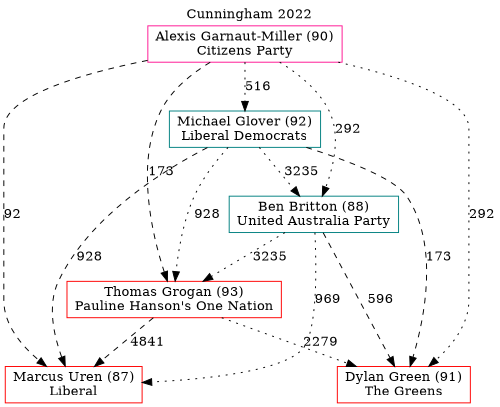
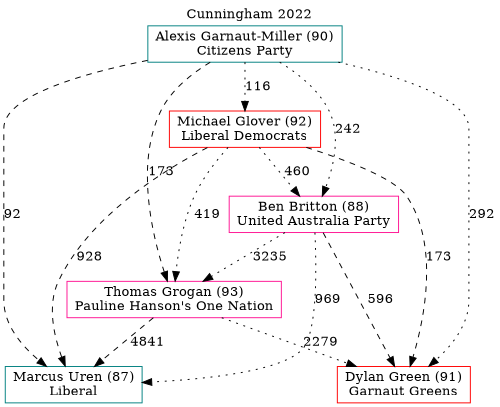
(245, 44) -> (245, 44)
(258, 87) -> (258, 87)
(245, 129) -> (245, 129)
(348, 129) -> (348, 129)
(302, 172) -> (298, 172)
(208, 214) -> (208, 214)
(314, 214) -> (314, 214)
(174, 300) -> (174, 300)
(74, 385) -> (74, 385)
(404, 385) -> (404, 385)
